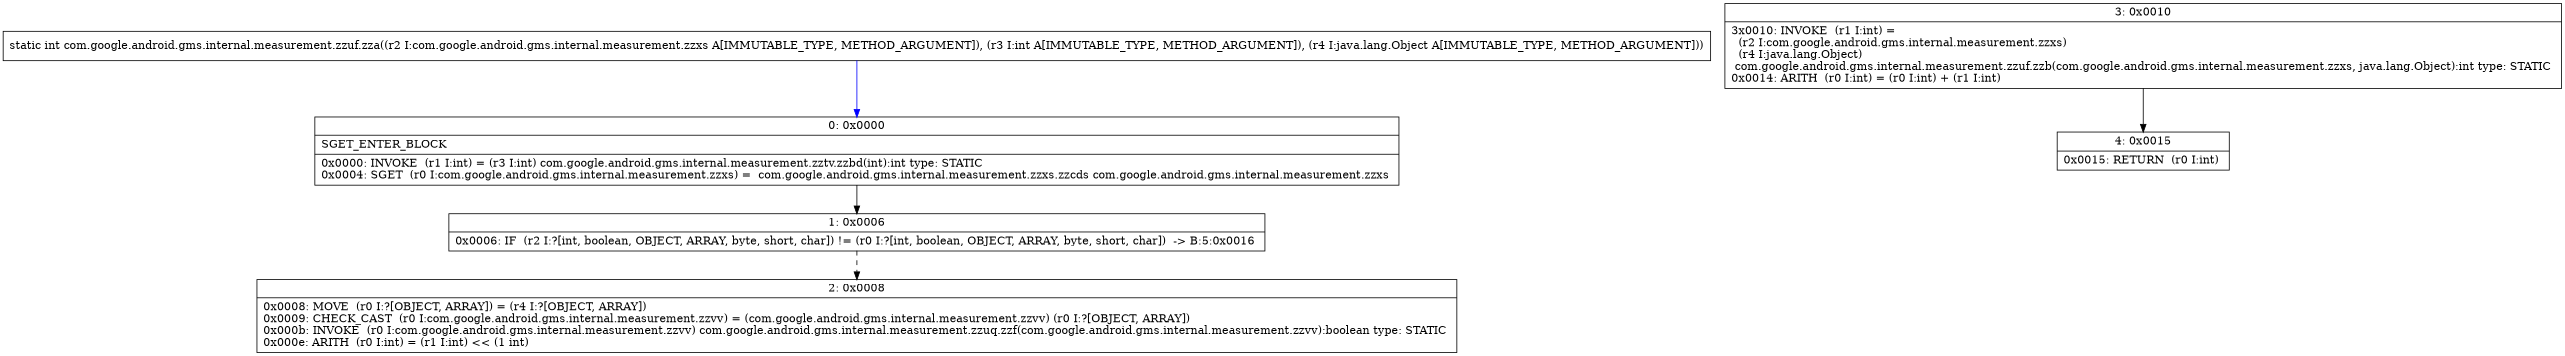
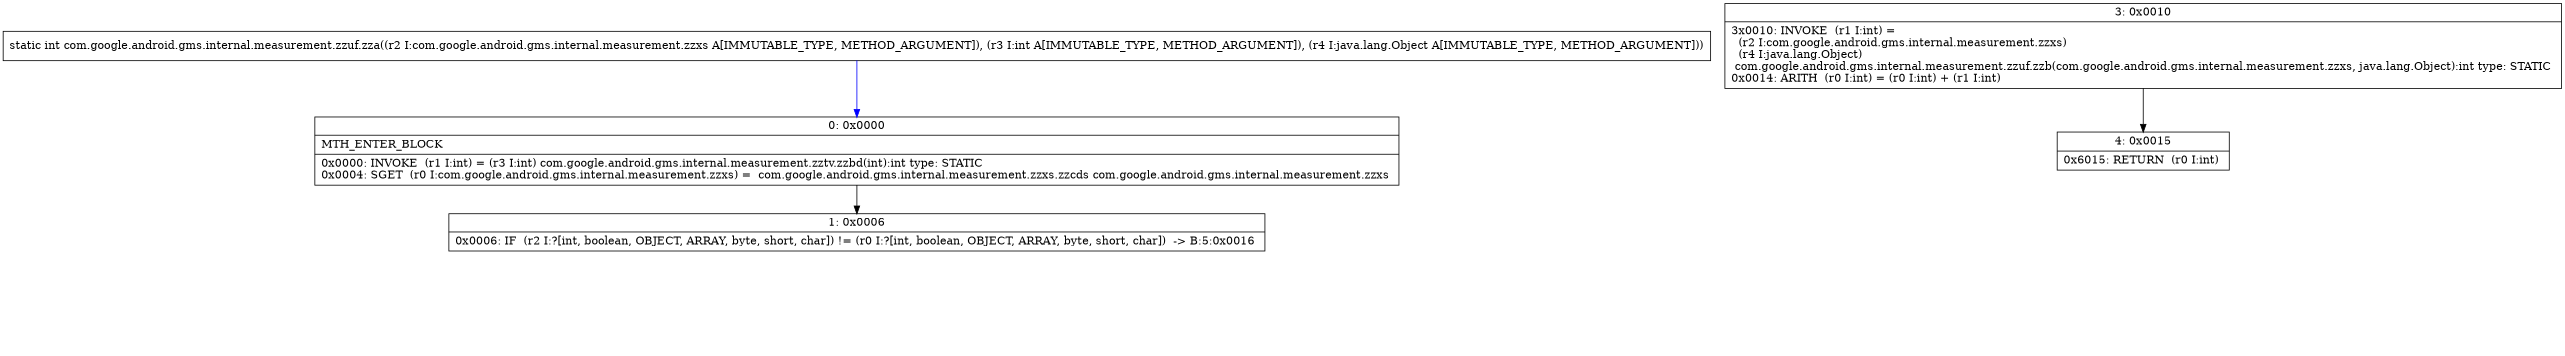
(384, 144) -> (382, 144)
(2143, 160) -> (2143, 160)
(857, 316) -> none
